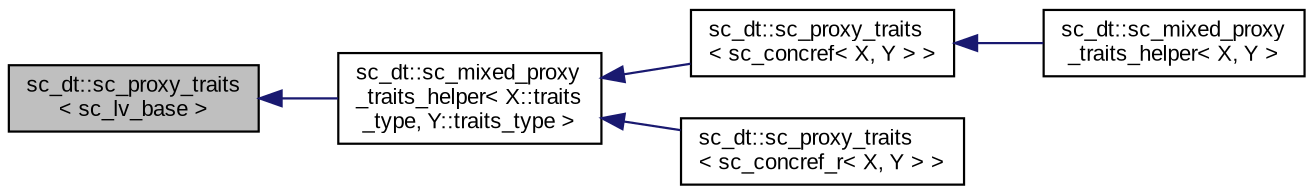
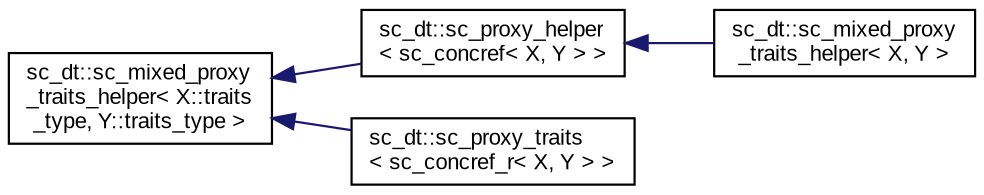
(823, 43) -> (493, 43)
(134, 98) -> none
